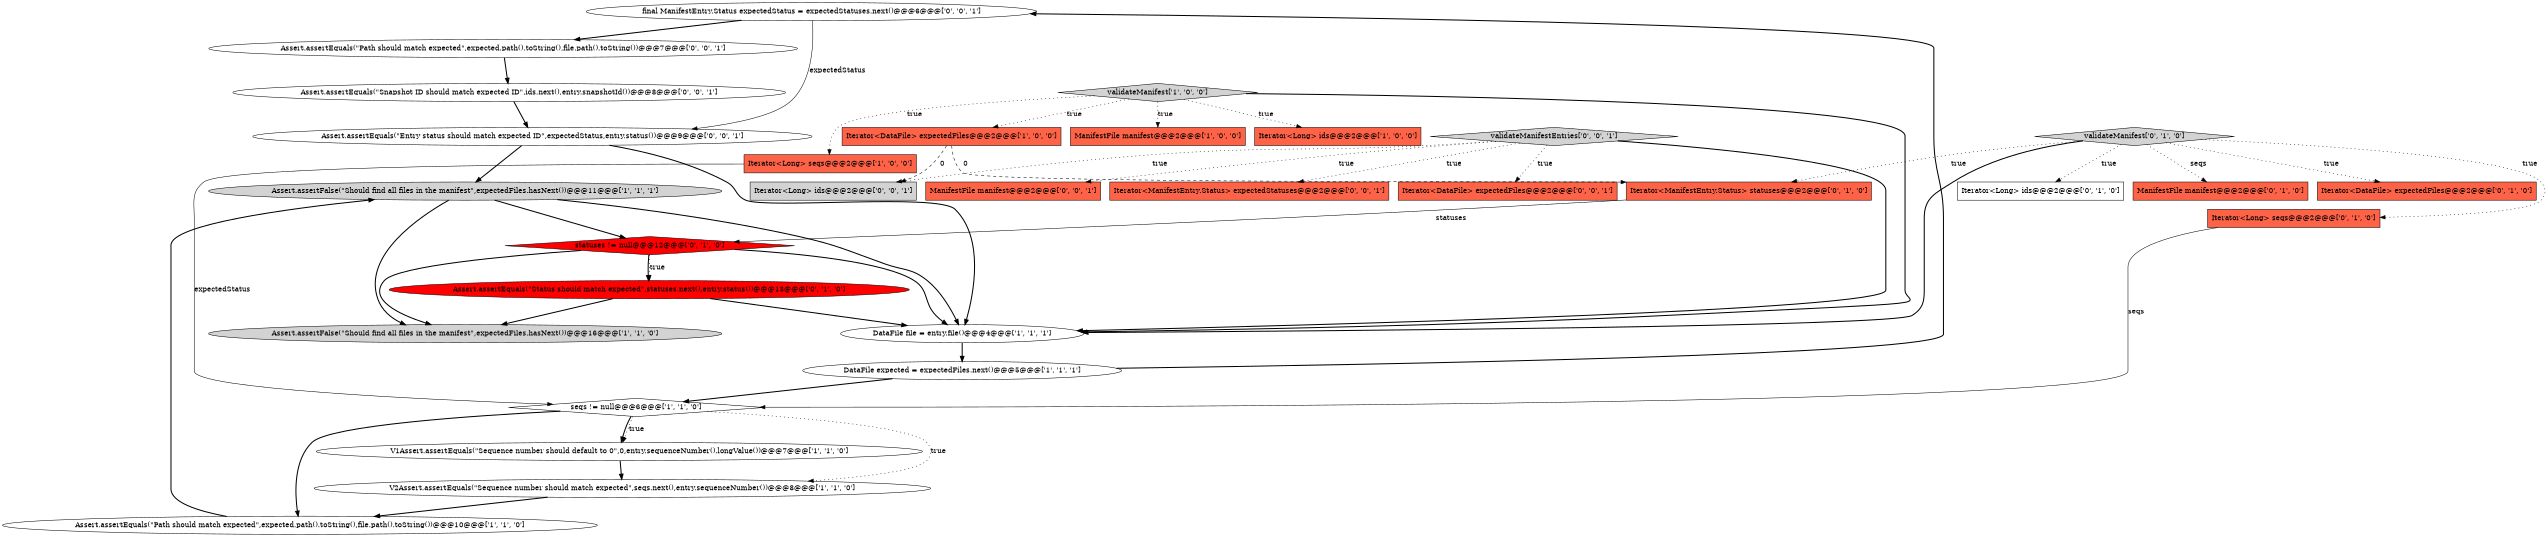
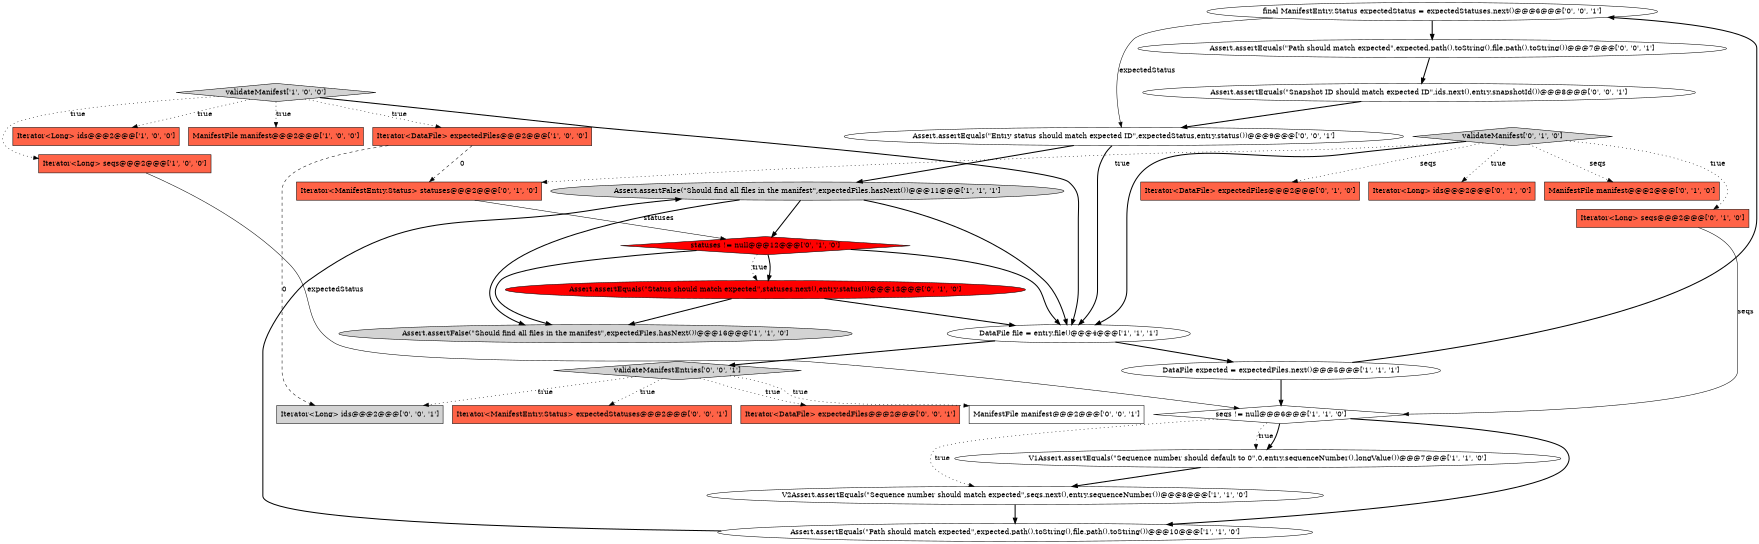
(2331, 164) -> (1428, 164)
(1013, 191) -> (1057, 415)
(2041, 191) -> (1452, 191)
(1673, 311) -> (865, 353)
